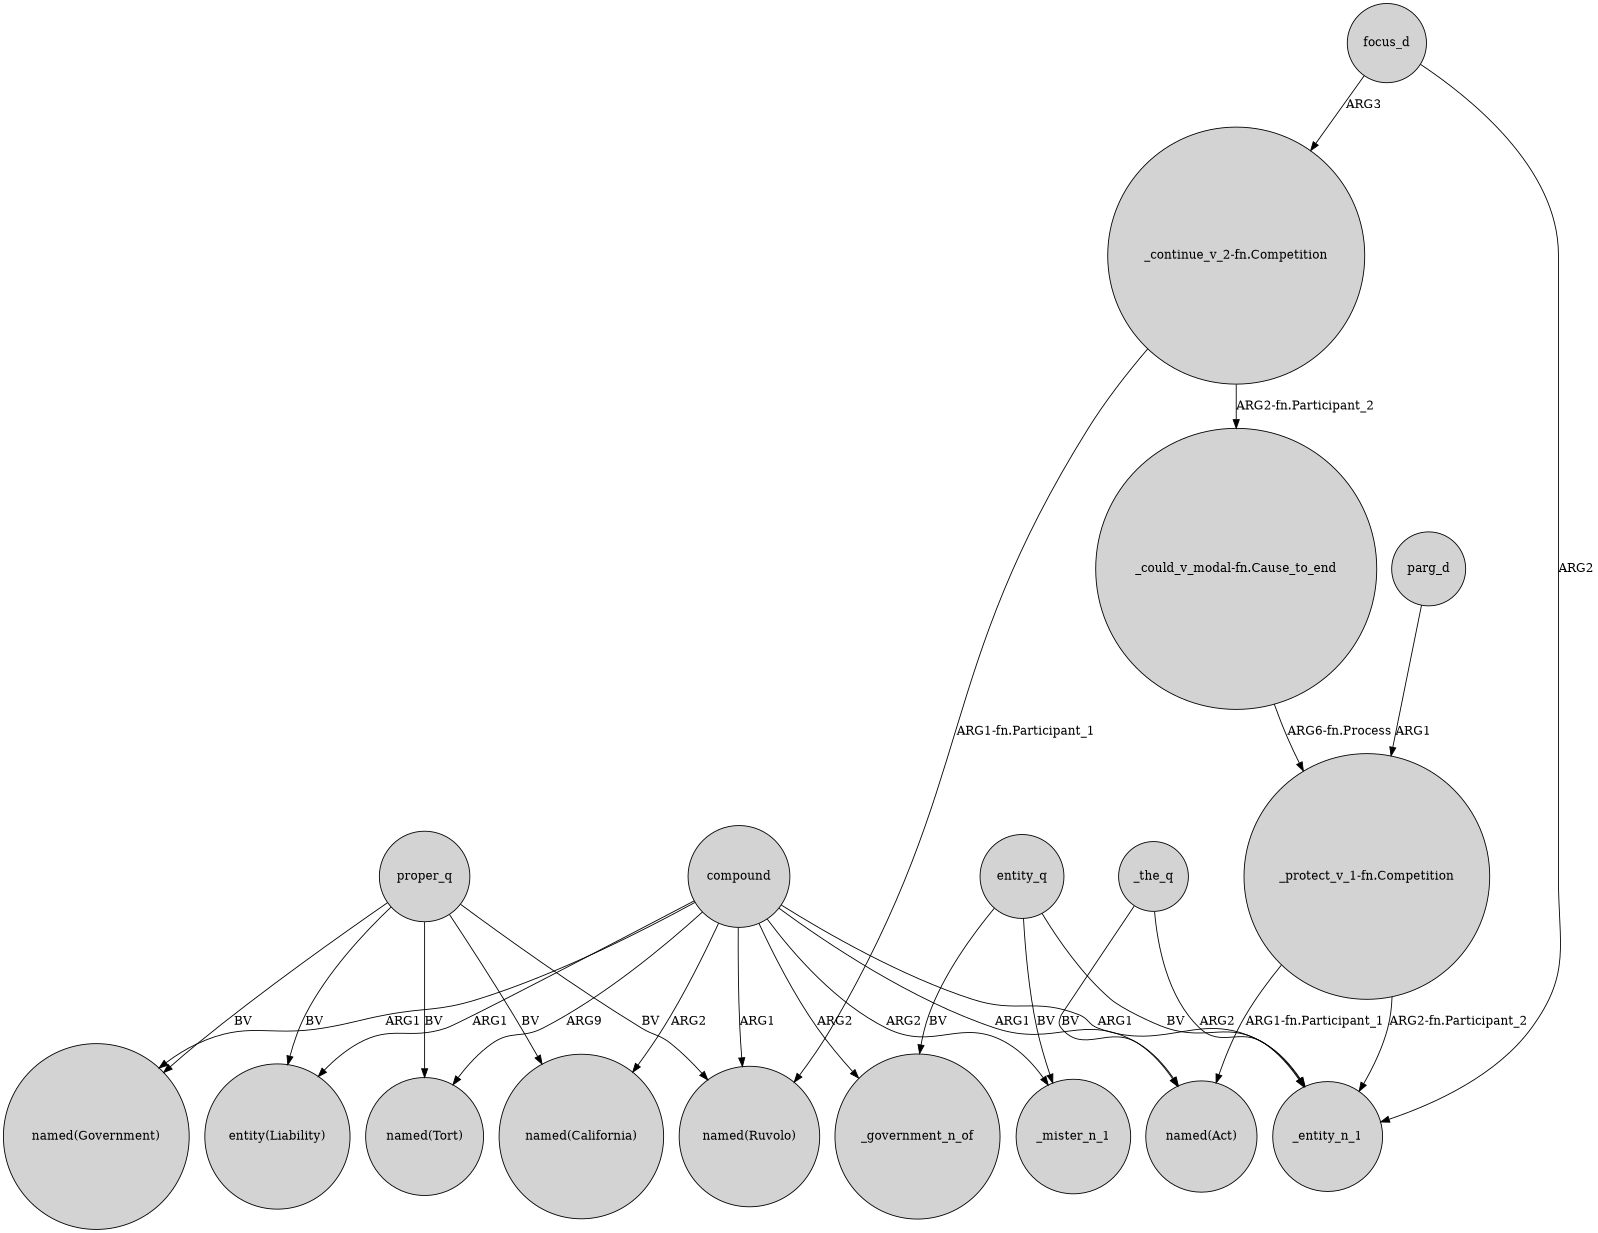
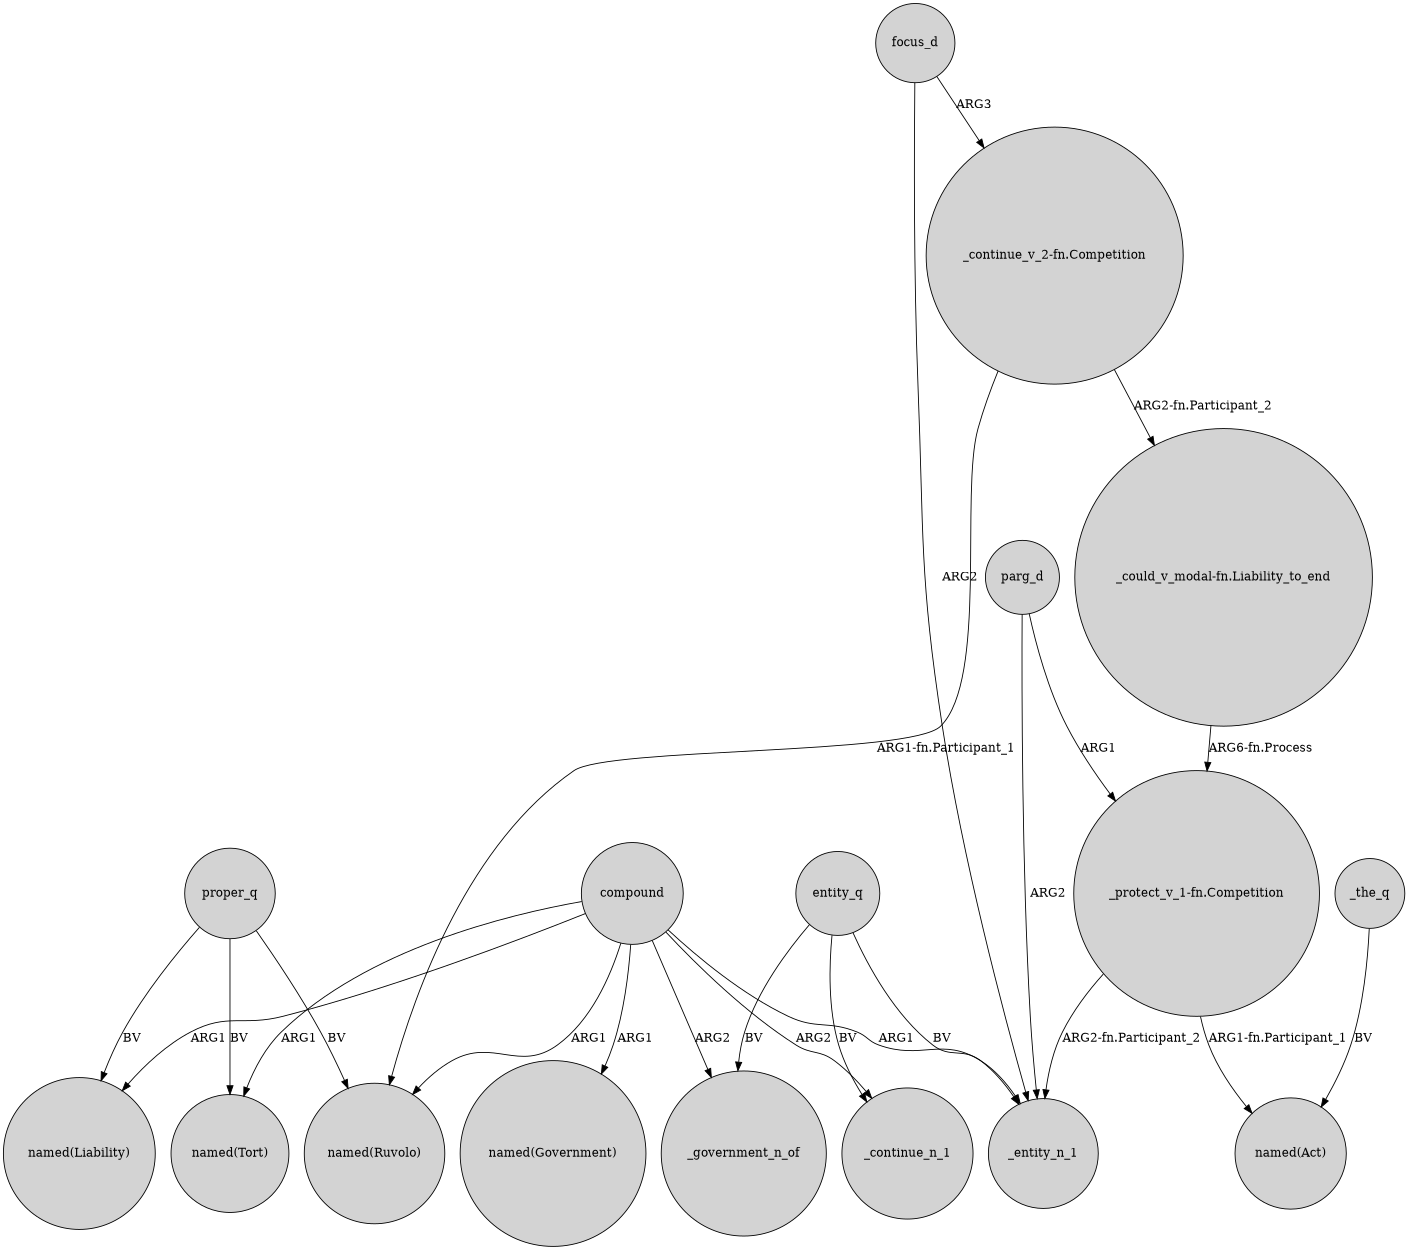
(1236, 569) -> (1224, 577)
(277, 982) -> none
(971, 1019) -> none
(1193, 1020) -> (1024, 852)
(584, 1022) -> (299, 1038)
(277, 1137) -> (79, 1154)
(581, 1137) -> none
(1073, 1137) -> (907, 1154)
